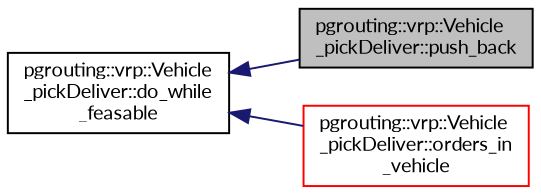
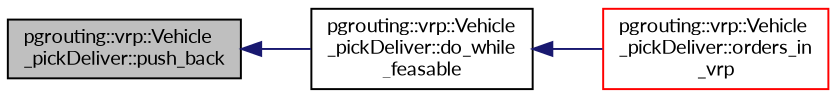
(274, 64) -> (286, 49)
(416, 146) -> (716, 49)
